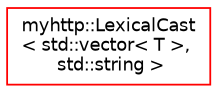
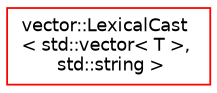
(109, 46) -> (109, 46)
